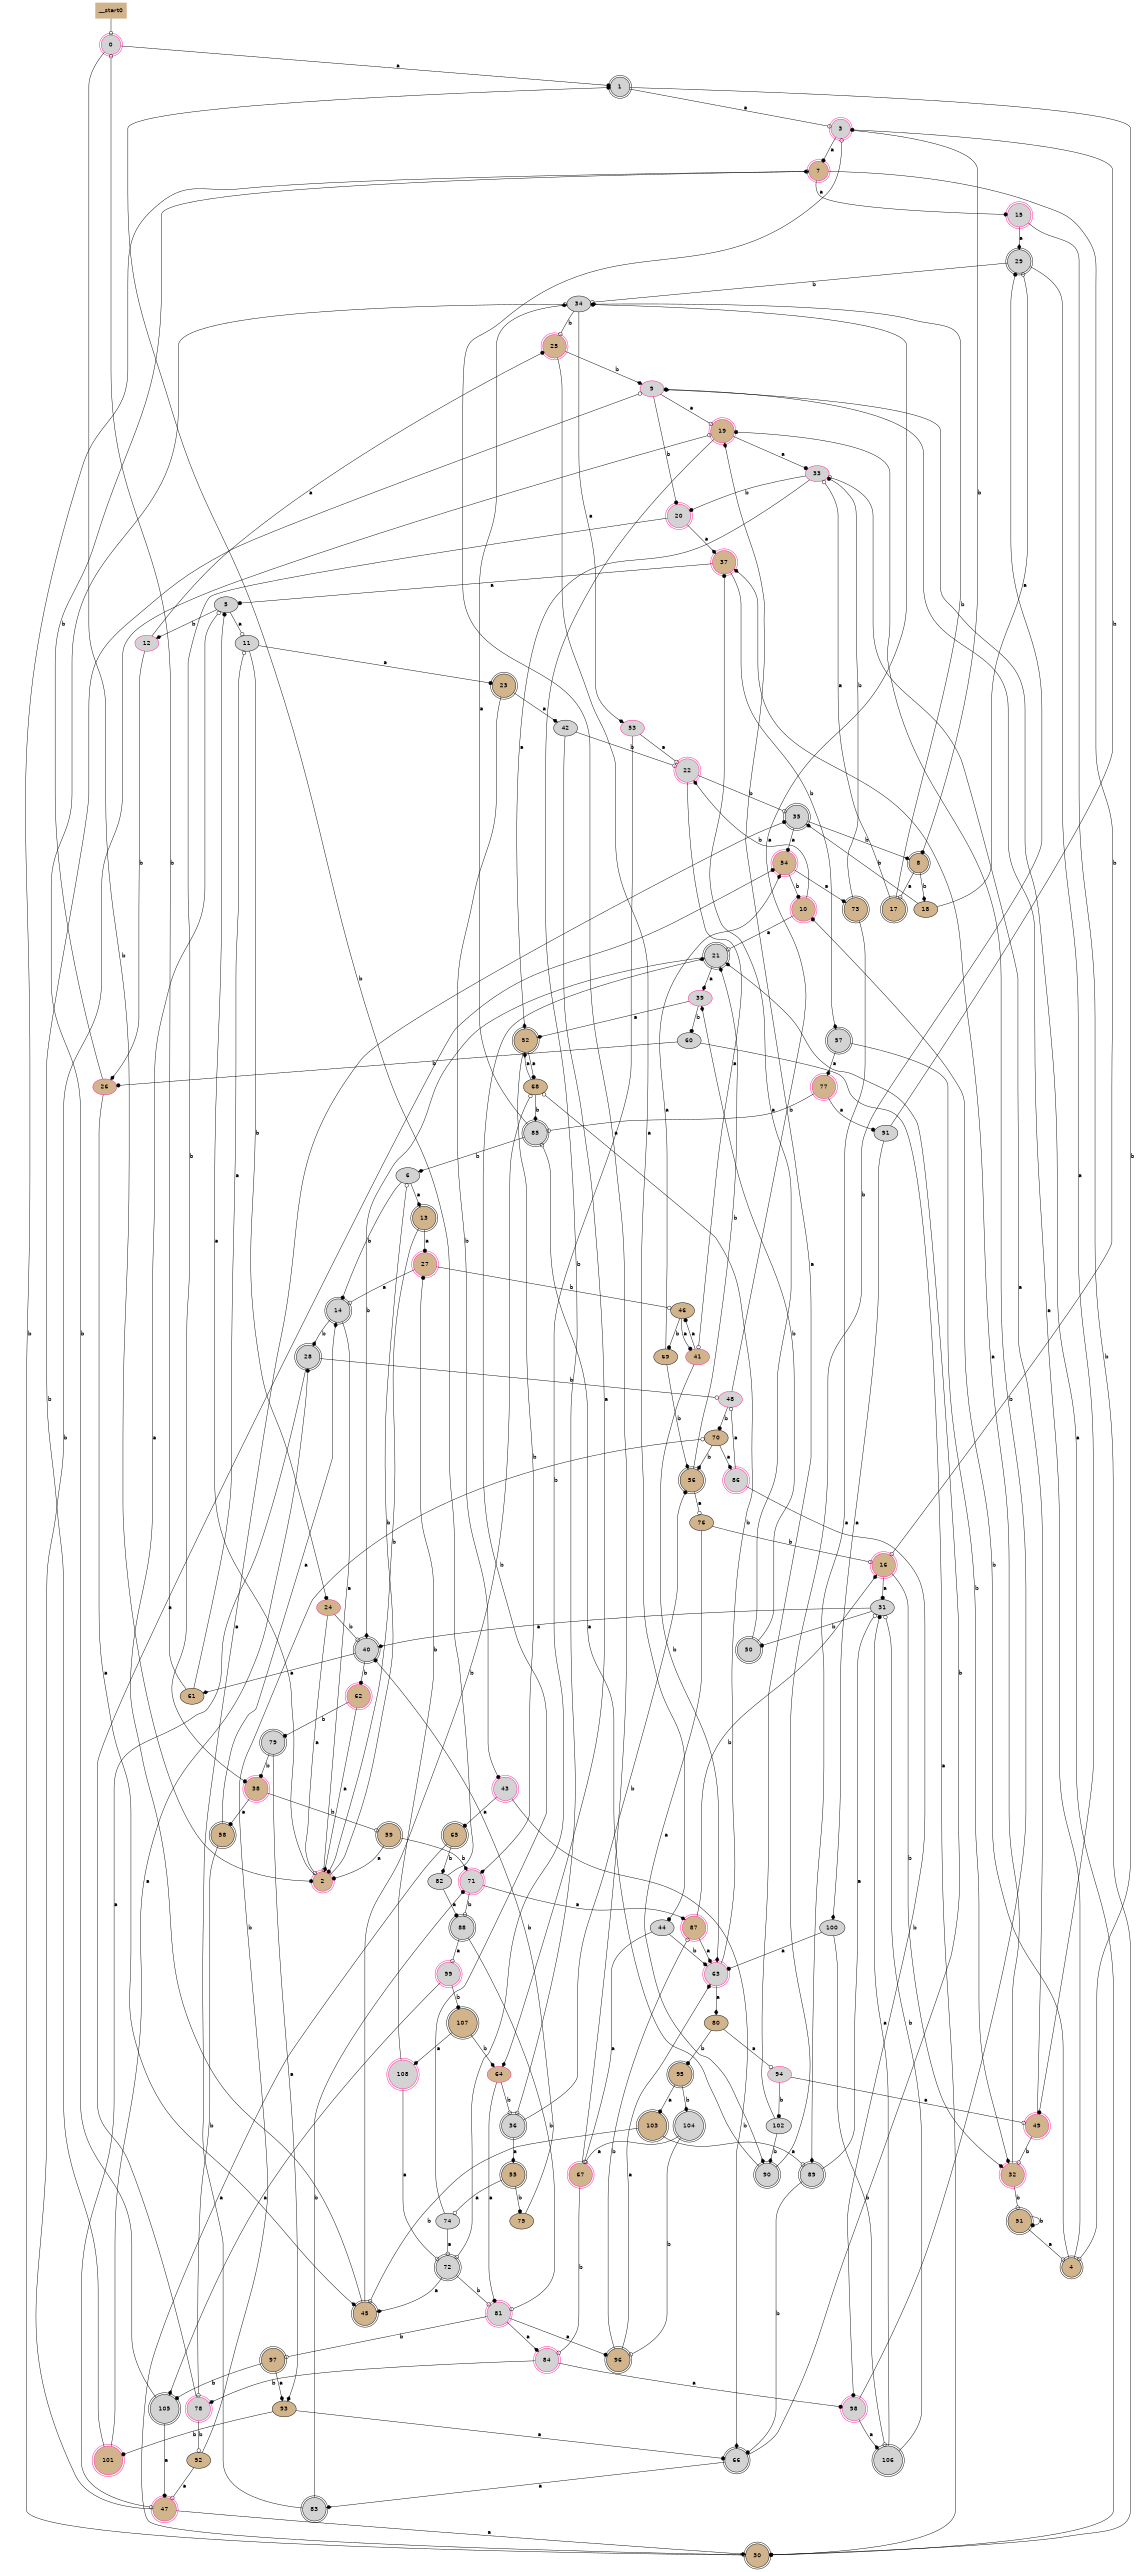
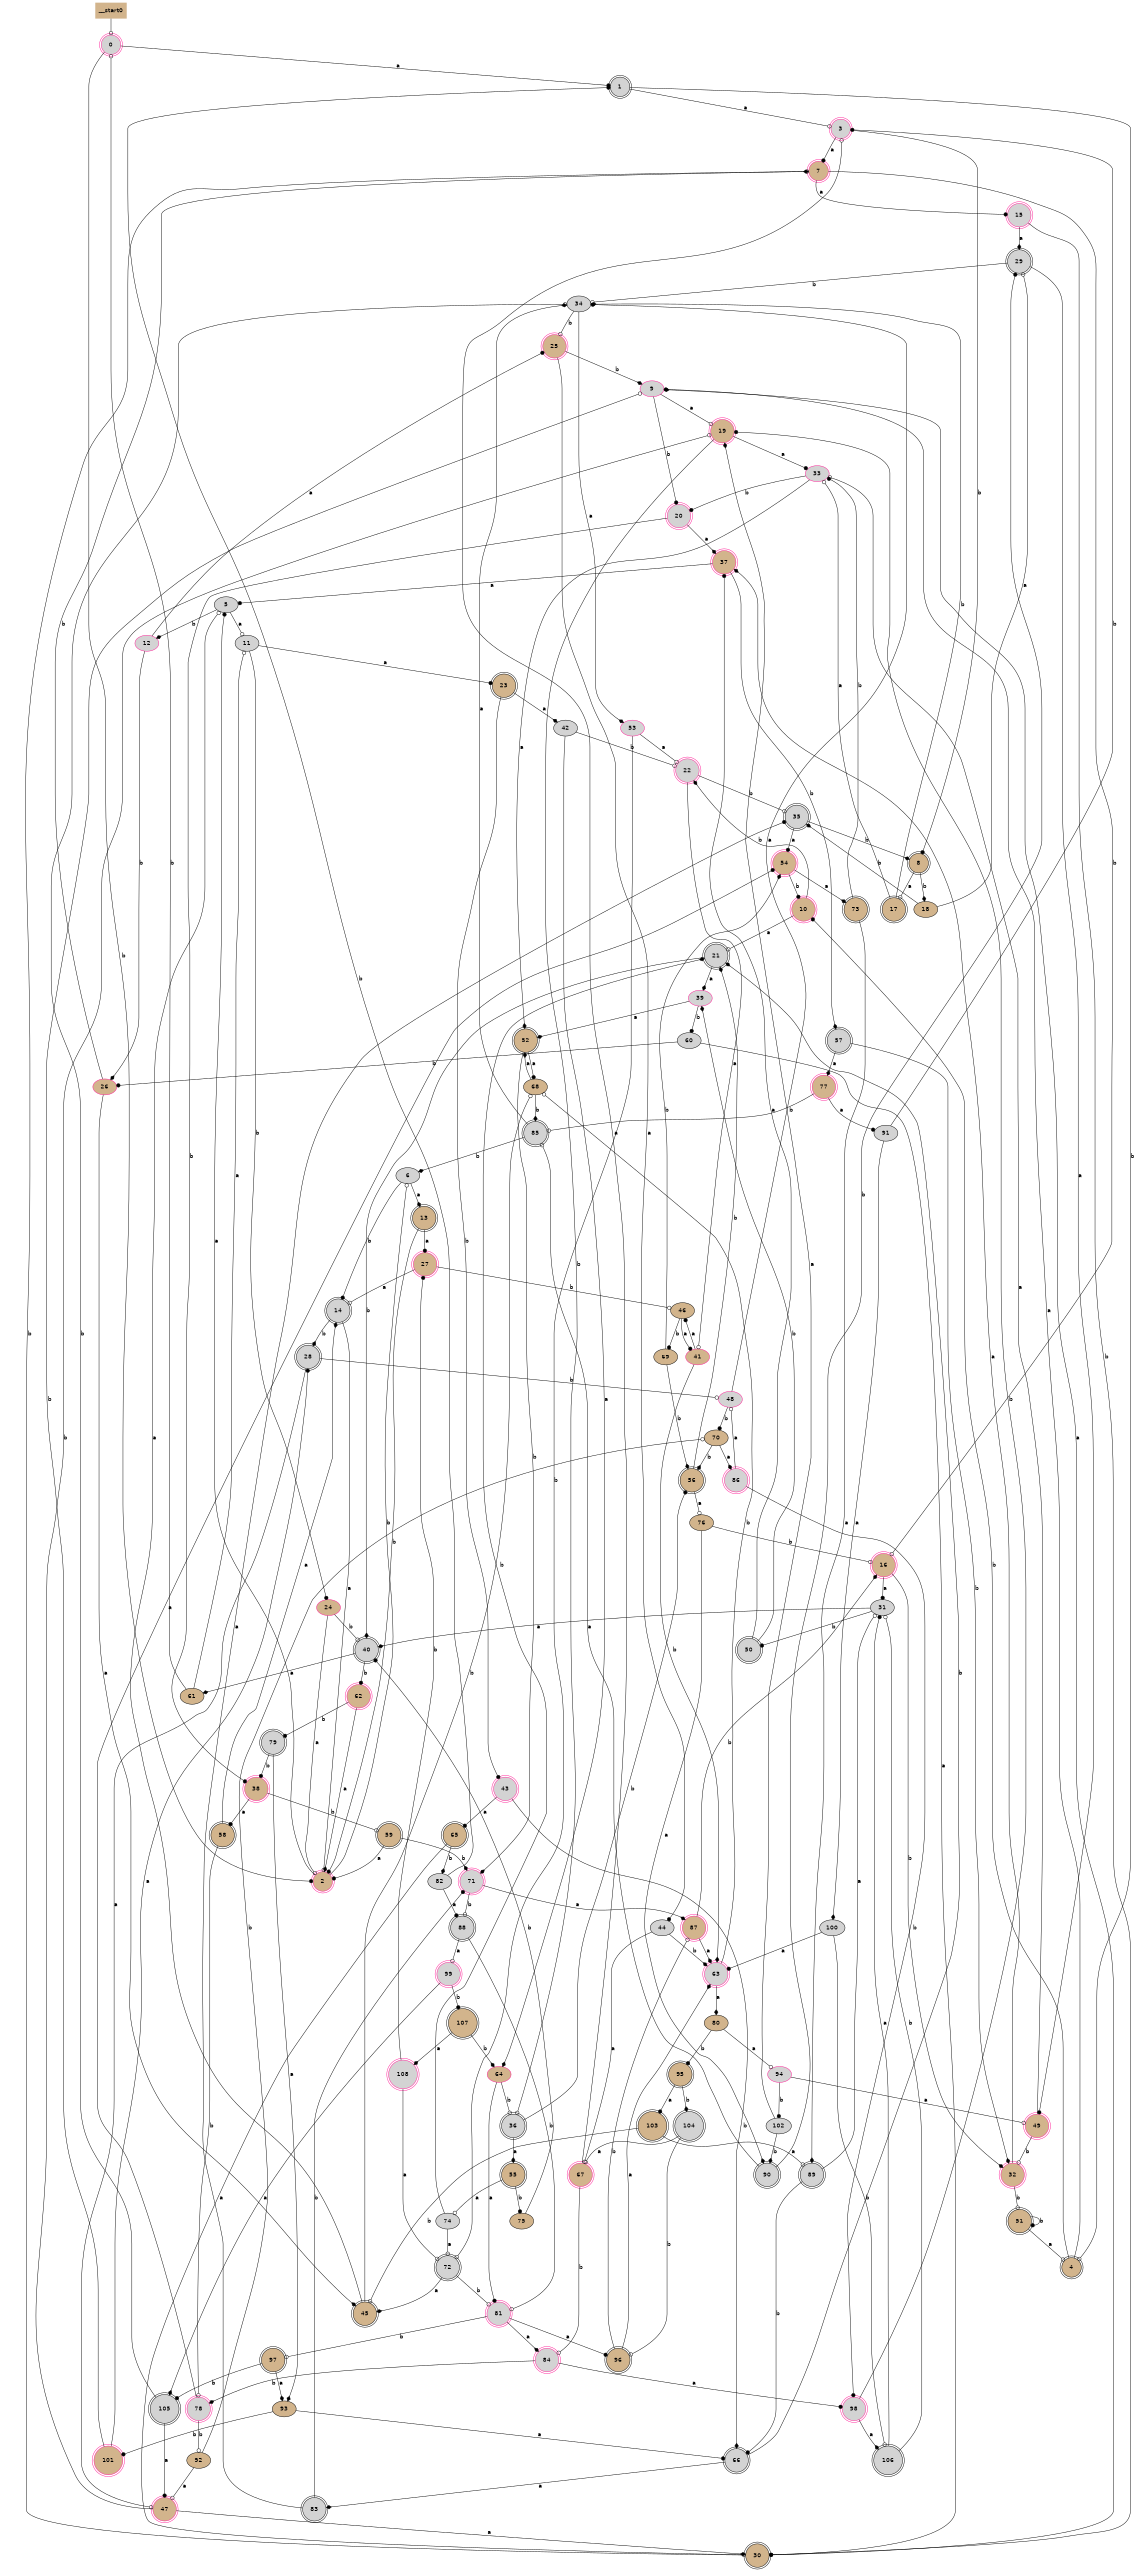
(667, 1110) -> (667, 1110)
